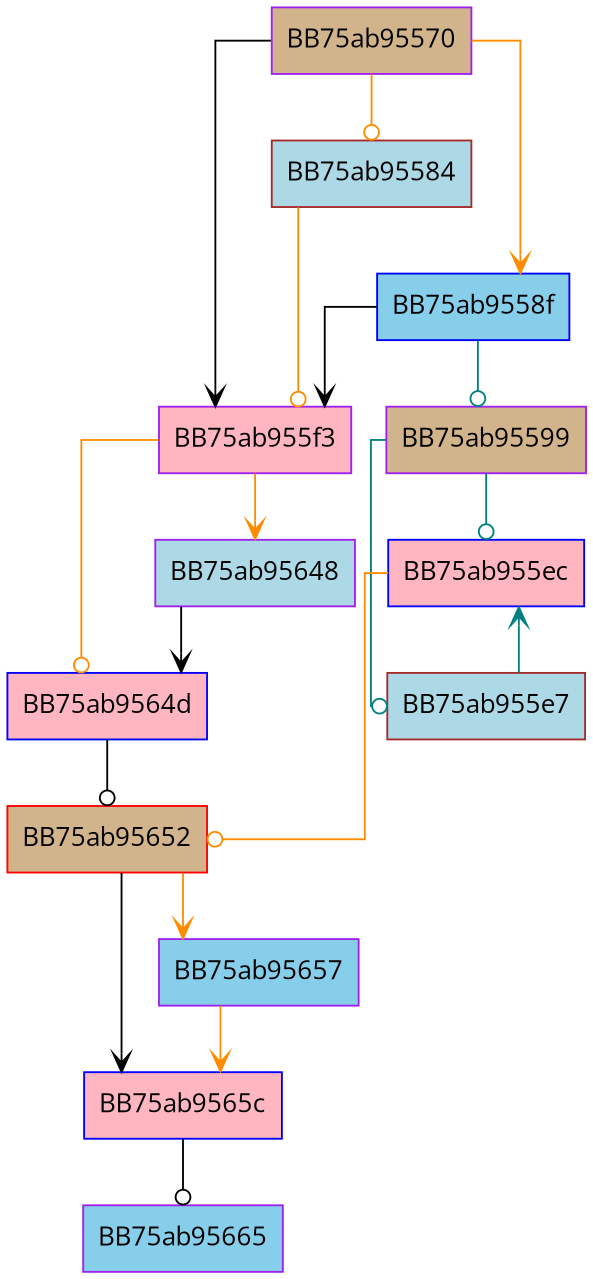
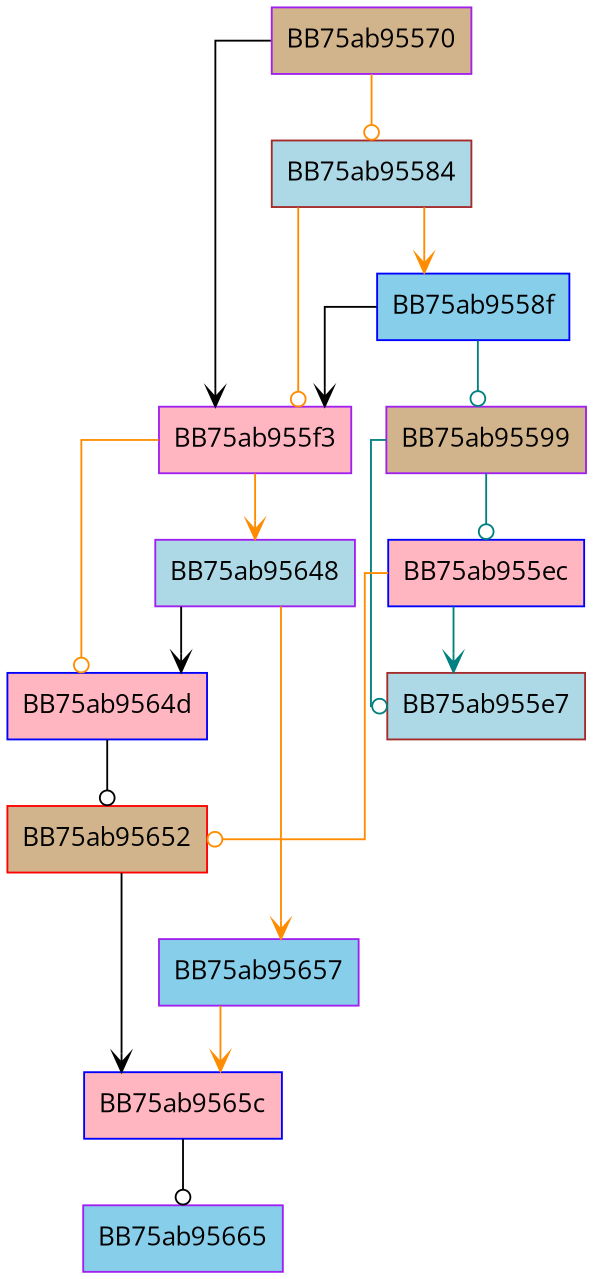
(520, 123) -> (424, 231)
(519, 649) -> (454, 630)
(183, 896) -> (281, 763)
